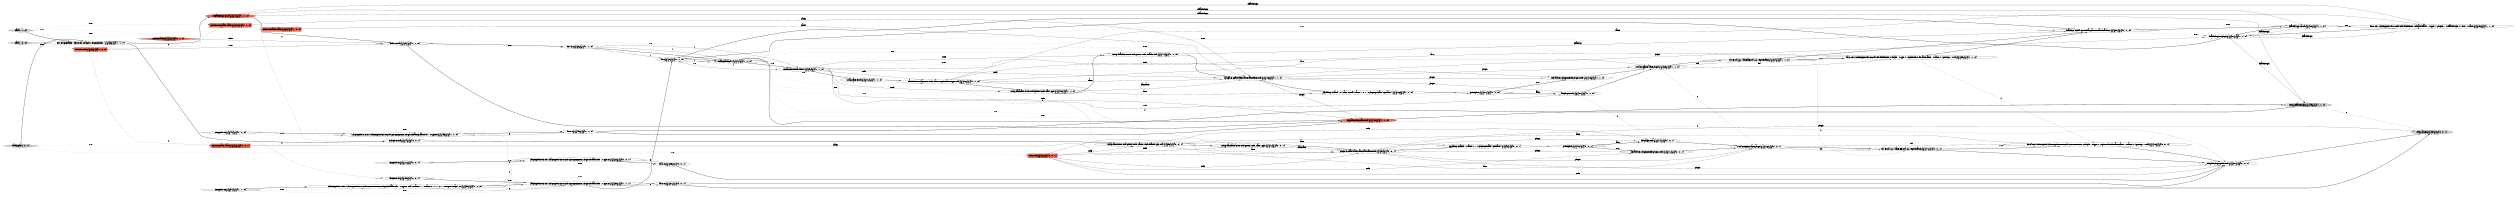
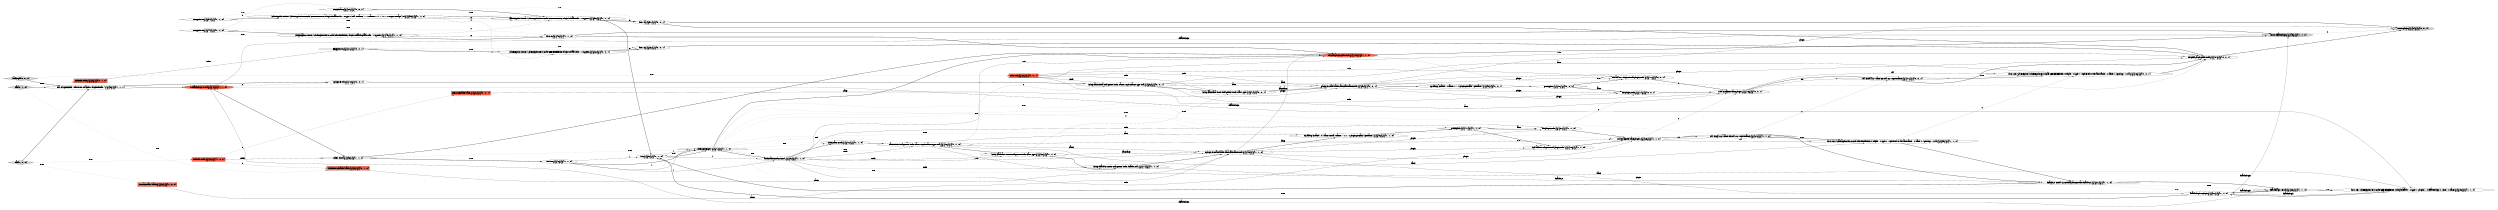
(168, 39) -> (91, 81)
(286, 41) -> (222, 65)
(124, 146) -> none
